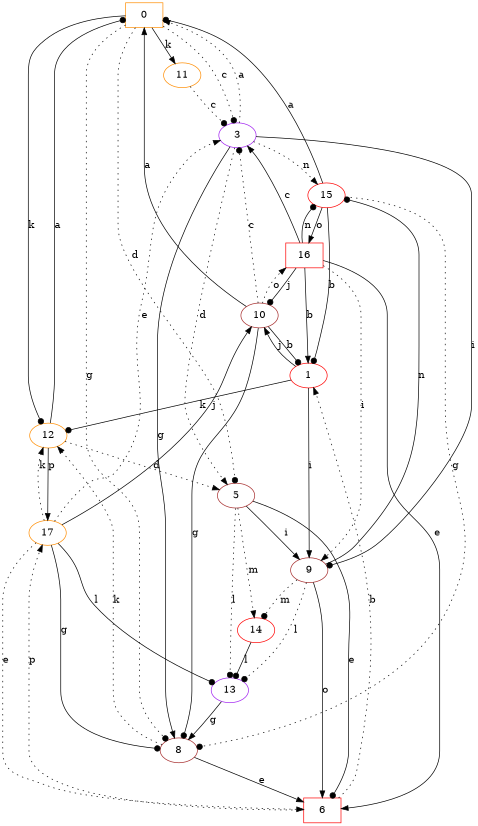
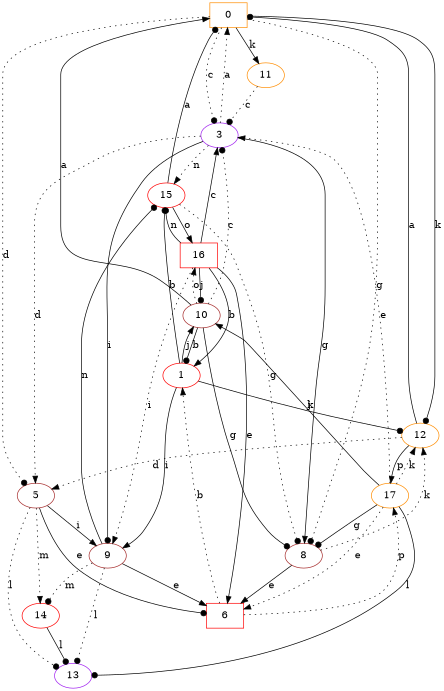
(329, 284) -> (170, 296)
(325, 690) -> (176, 586)
(208, 718) -> none
